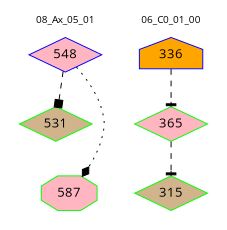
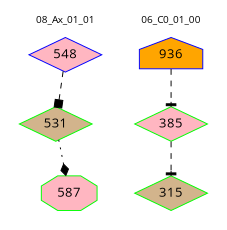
(65, 21) -> (65, 21)
(171, 55) -> (171, 55)
(103, 115) -> (61, 152)
(171, 124) -> (171, 124)
